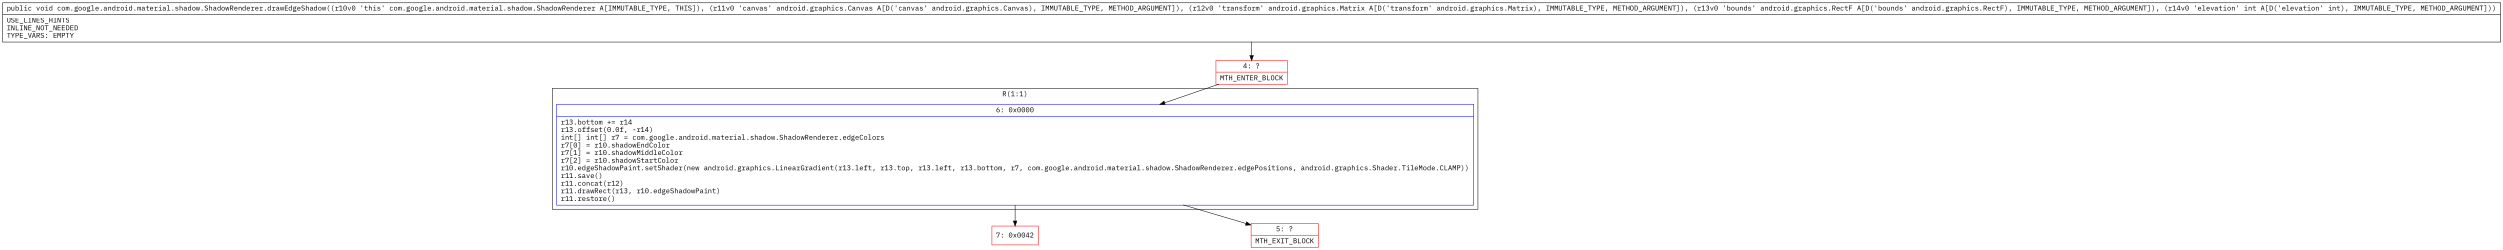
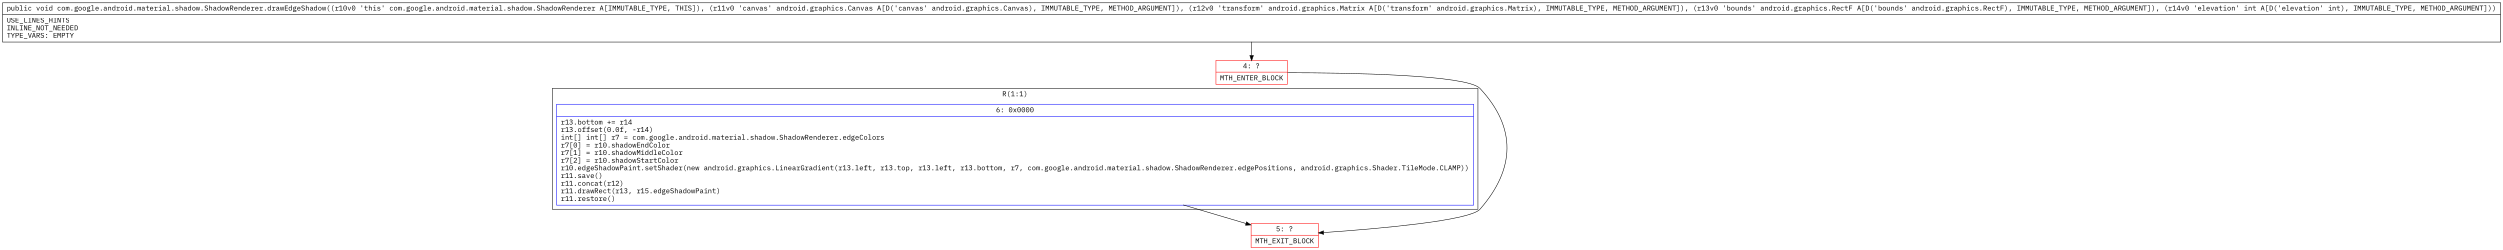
(1192, 93) -> (1505, 131)
(641, 191) -> (641, 191)
(1015, 235) -> none
